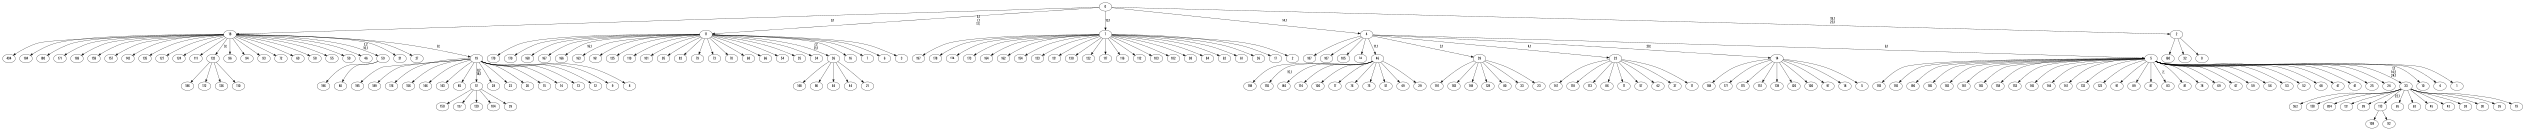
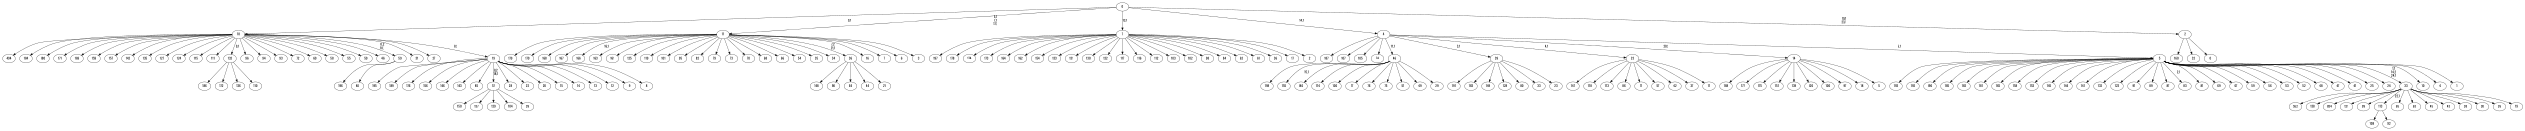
none -> (196, 59)
(2202, 86) -> none
